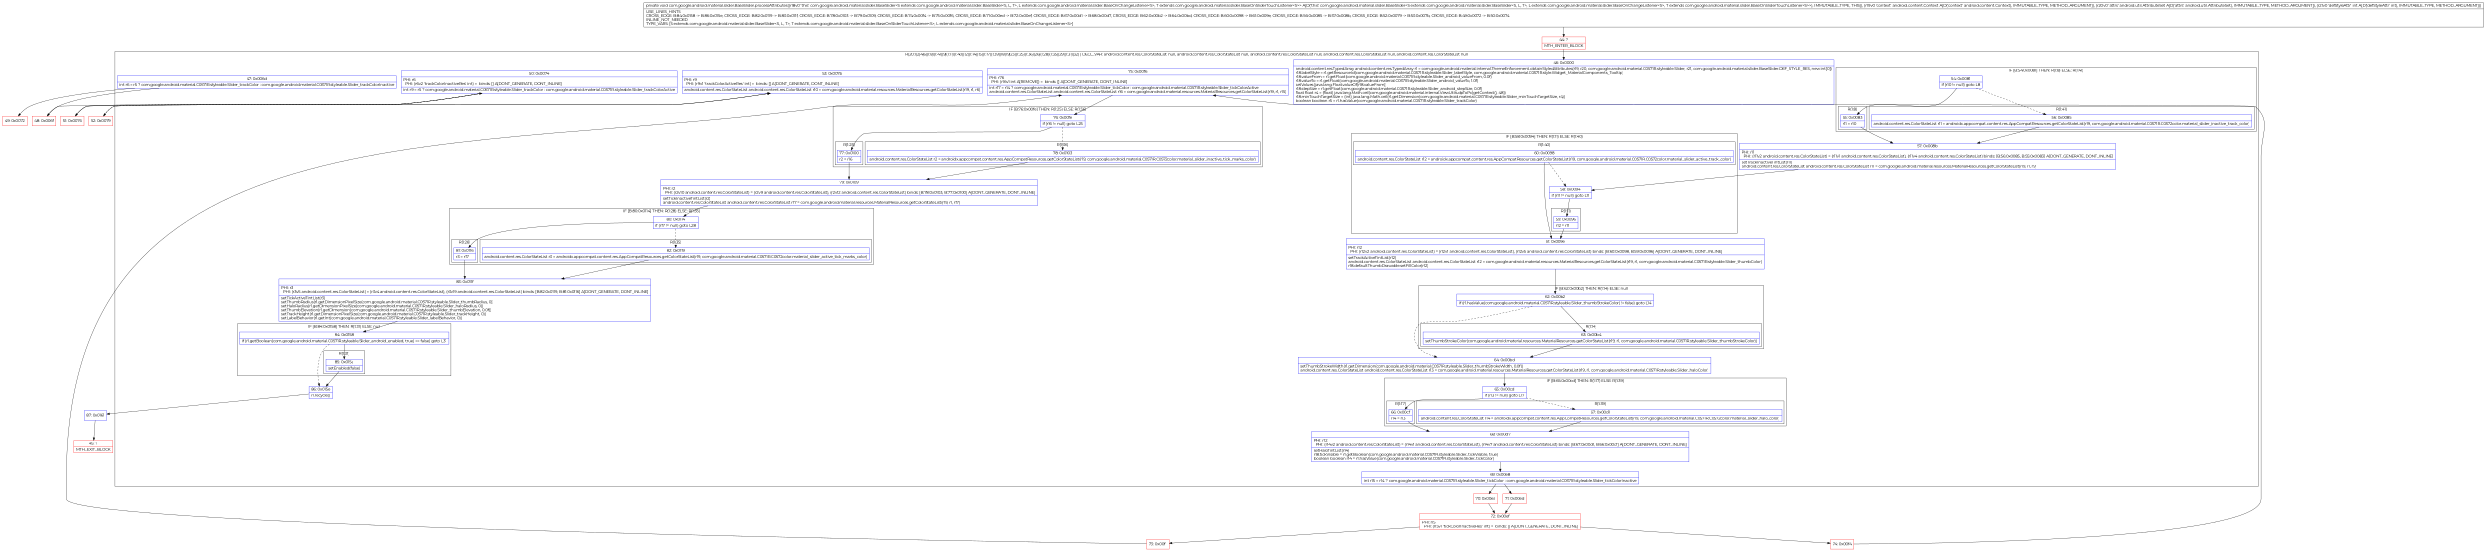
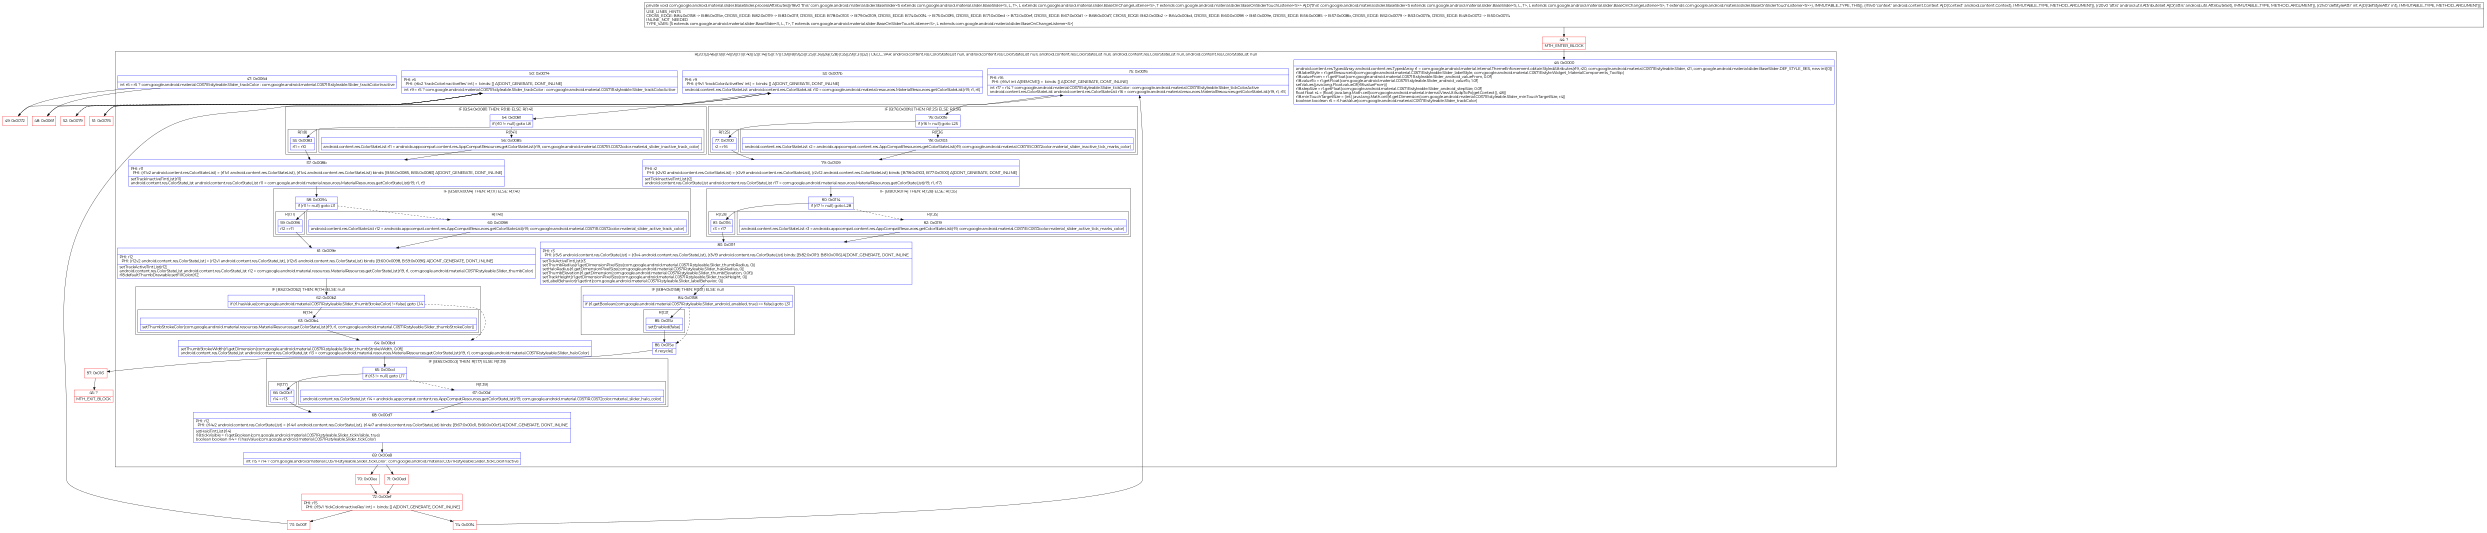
(997, 78) -> (997, 78)
none -> (247, 105)
none -> (643, 108)
(1557, 173) -> (395, 213)
(95, 415) -> (96, 373)
